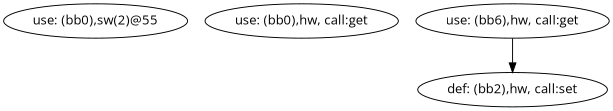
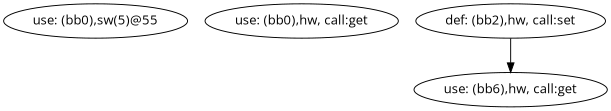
(96, 21) -> (96, 21)
(513, 51) -> (511, 51)
